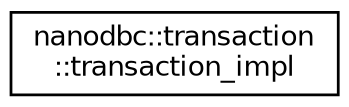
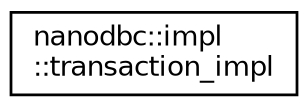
(175, 54) -> (154, 54)
